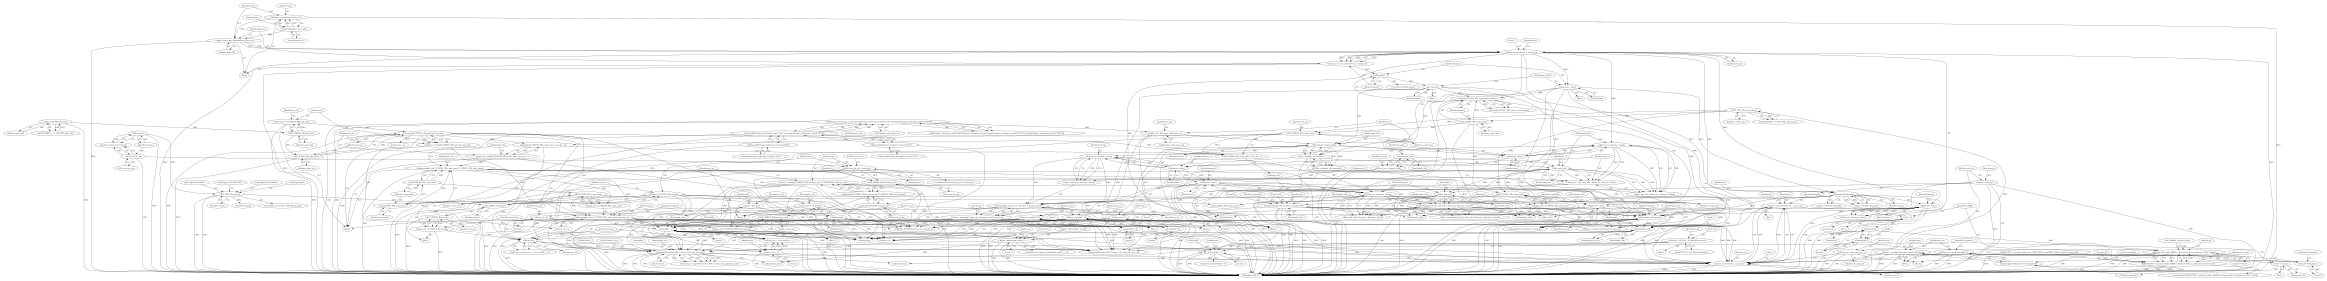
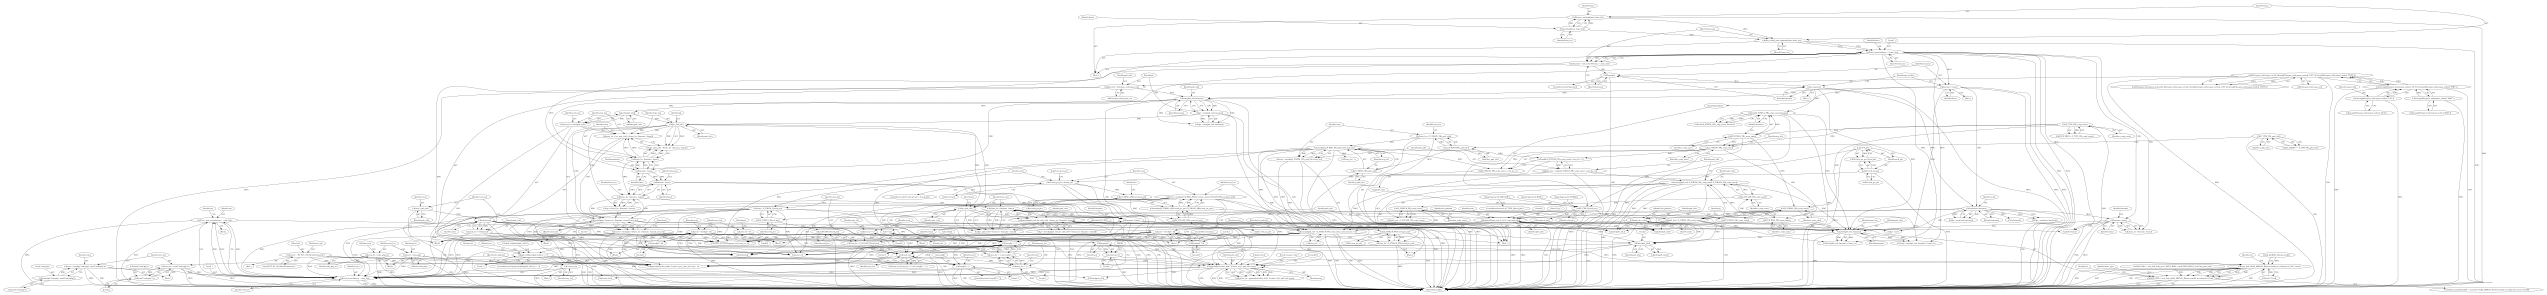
(1530, 94) -> (1831, 93)
(255, 200) -> (1501, 202)
(1799, 200) -> (412, 262)
none -> (2015, 220)
none -> (1357, 226)
none -> (1576, 235)
none -> (351, 261)
none -> (469, 274)
